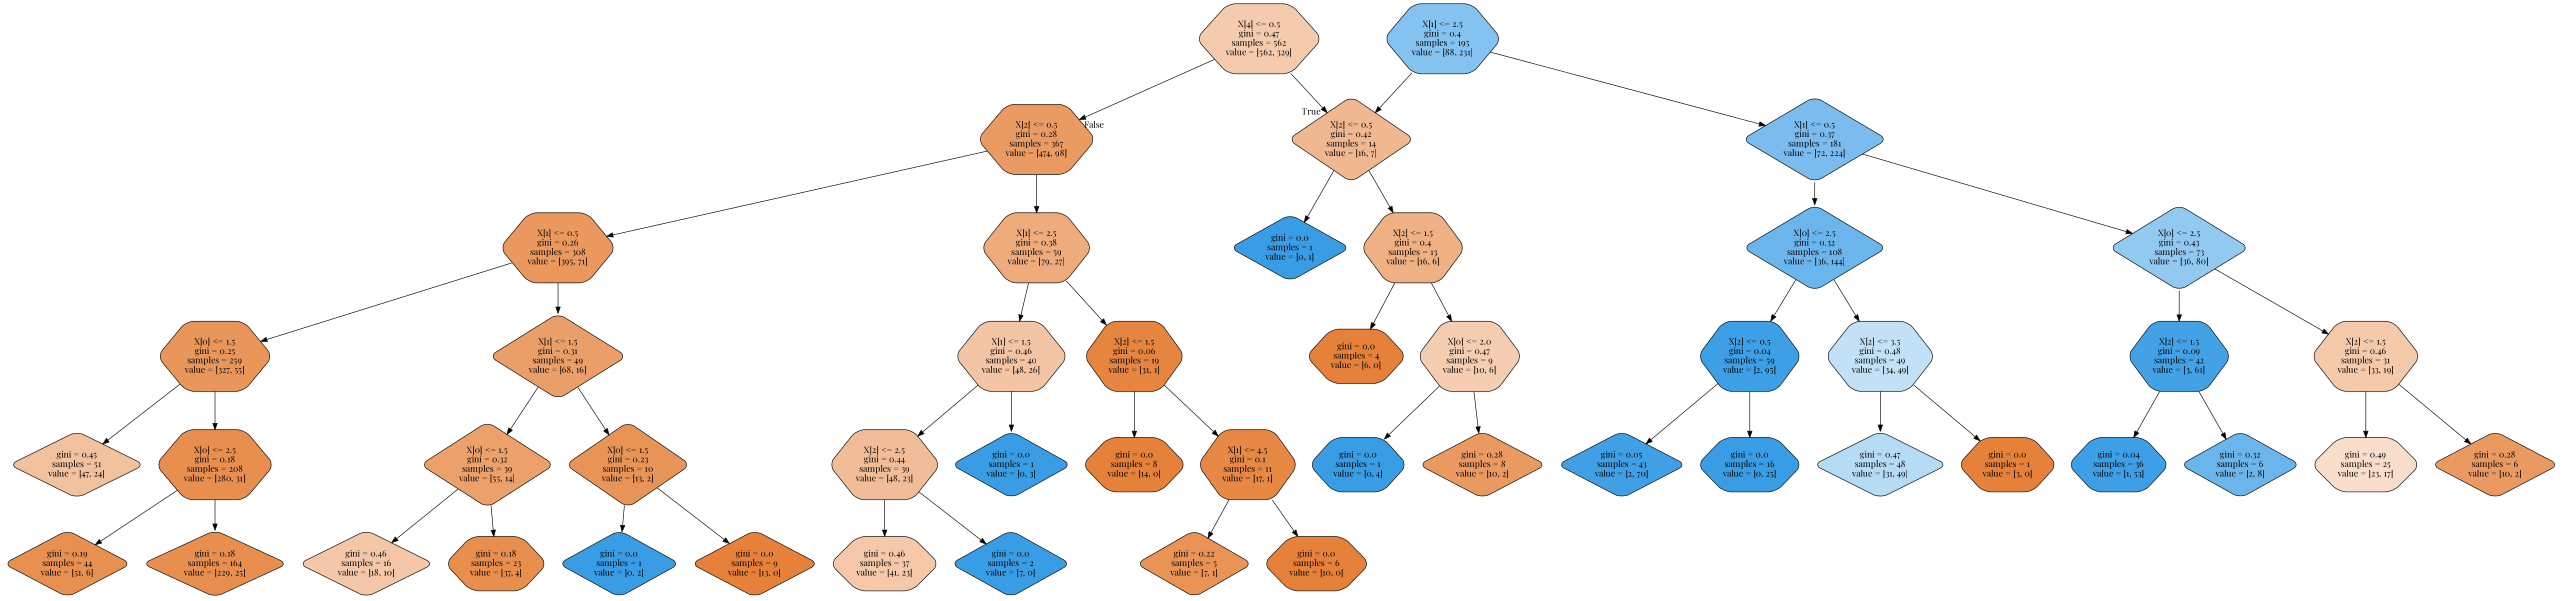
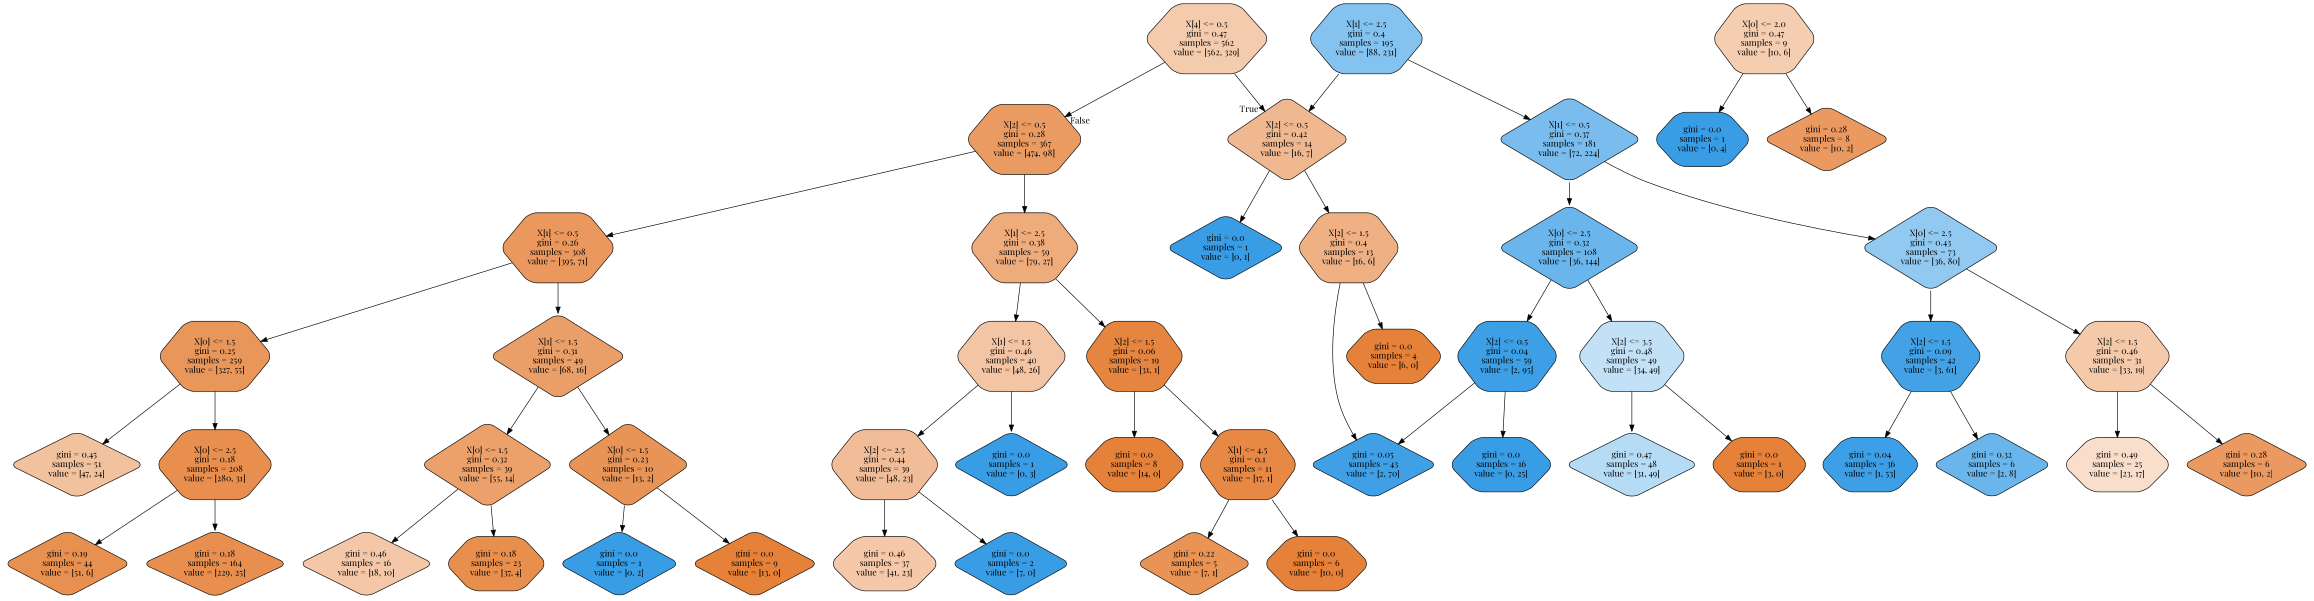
(1440, 299) -> (1333, 360)
